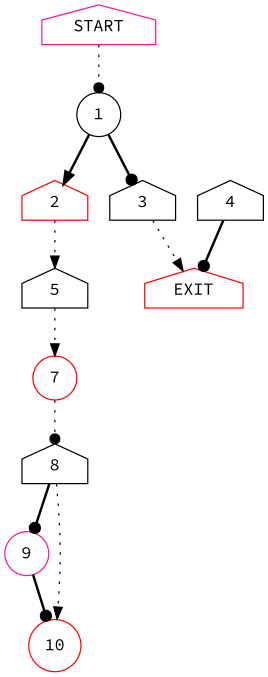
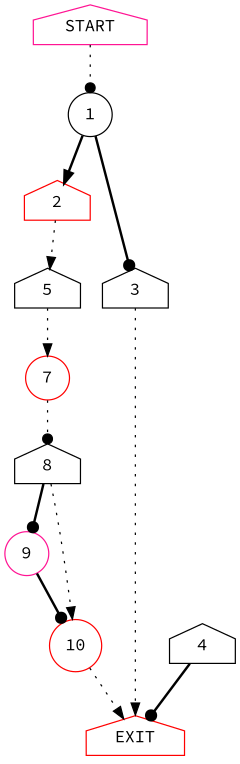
none -> (103, 688)
